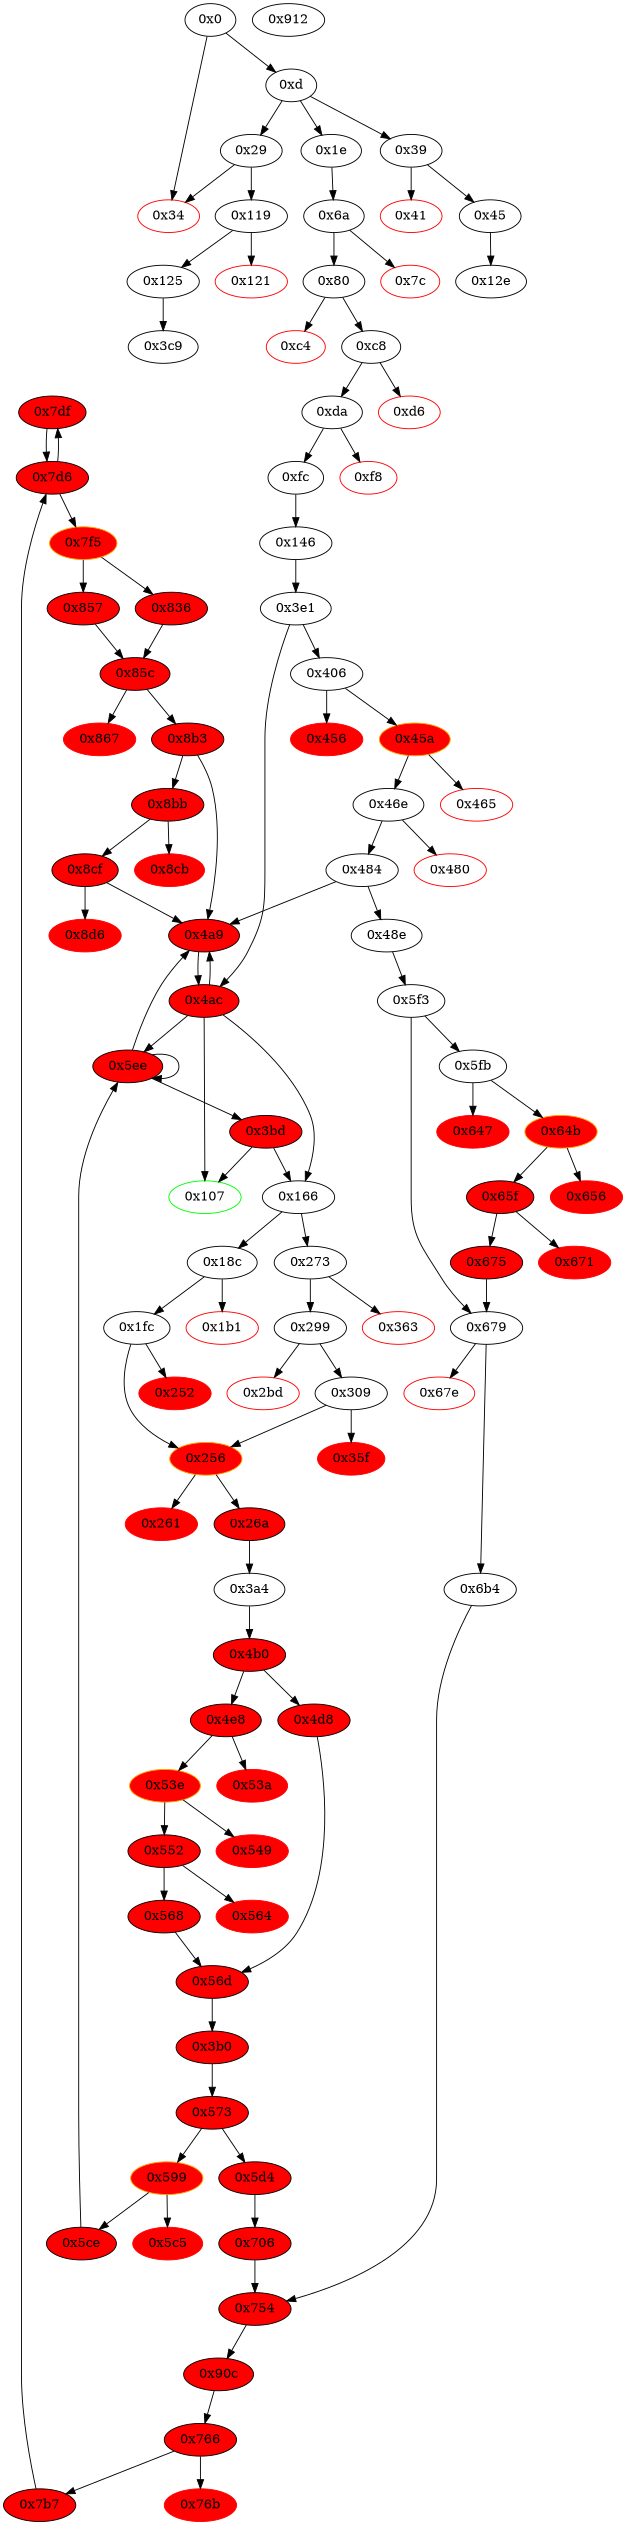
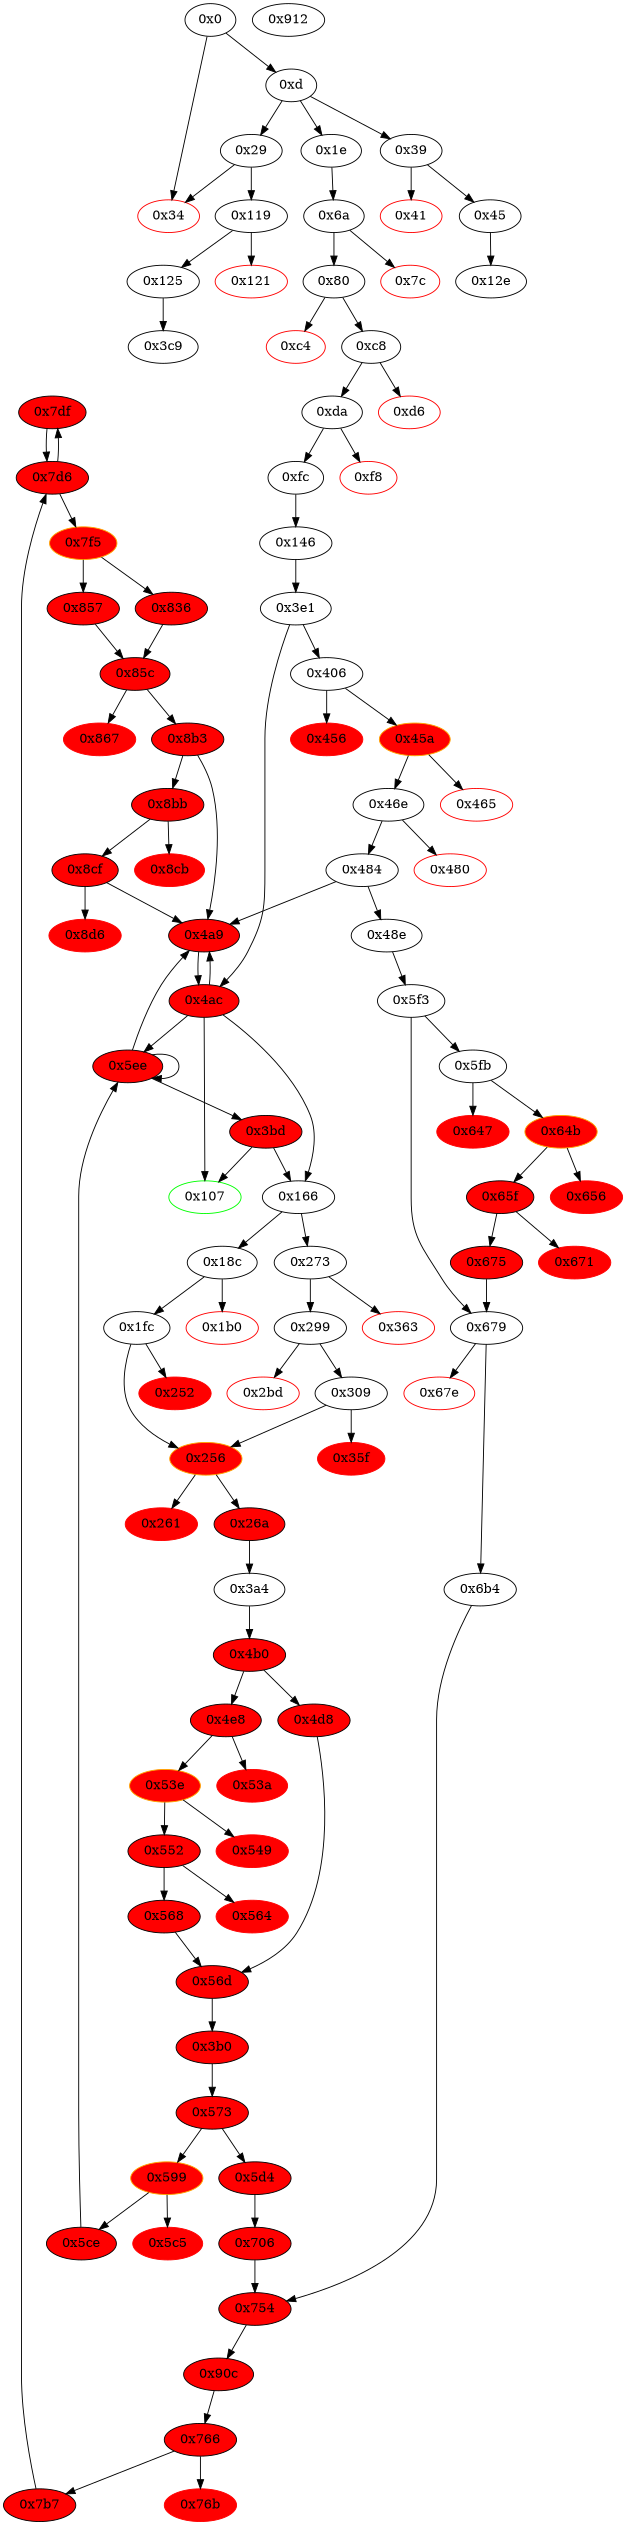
(222, 1328) -> (222, 1328)
